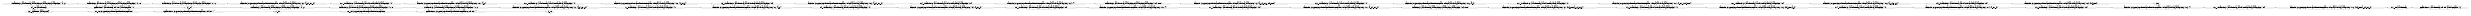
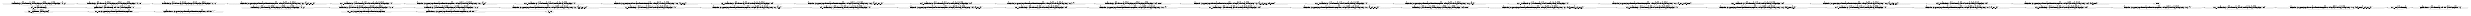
(2157, 4) -> (2157, 4)
(189, 8) -> none
(278, 12) -> none
